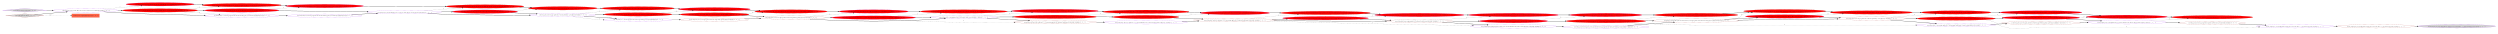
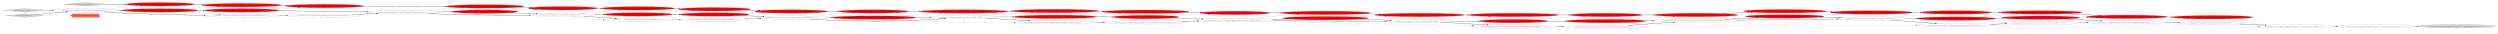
none -> (86, 4)
